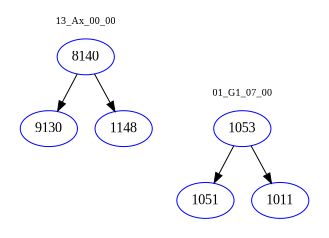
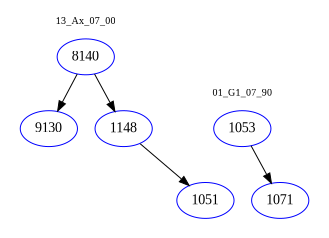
(86, 21) -> (86, 21)
(243, 93) -> (243, 93)
(226, 160) -> (161, 161)
(280, 200) -> (280, 200)
